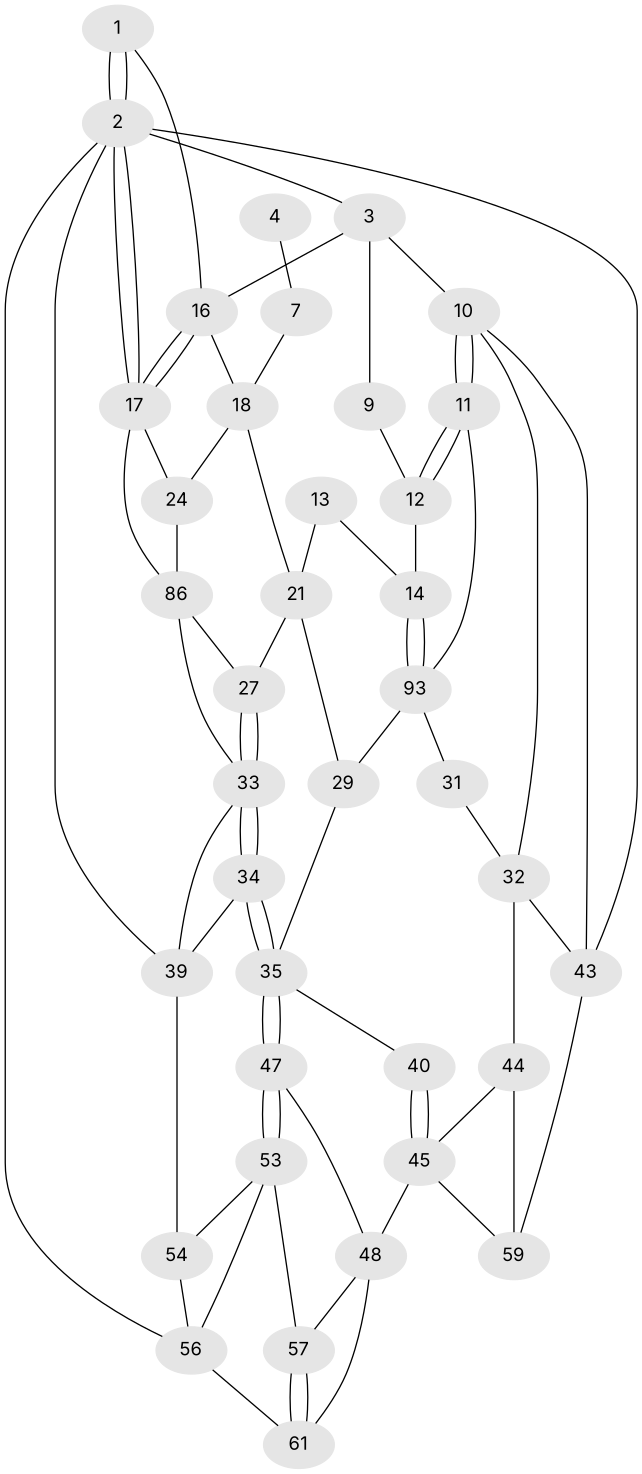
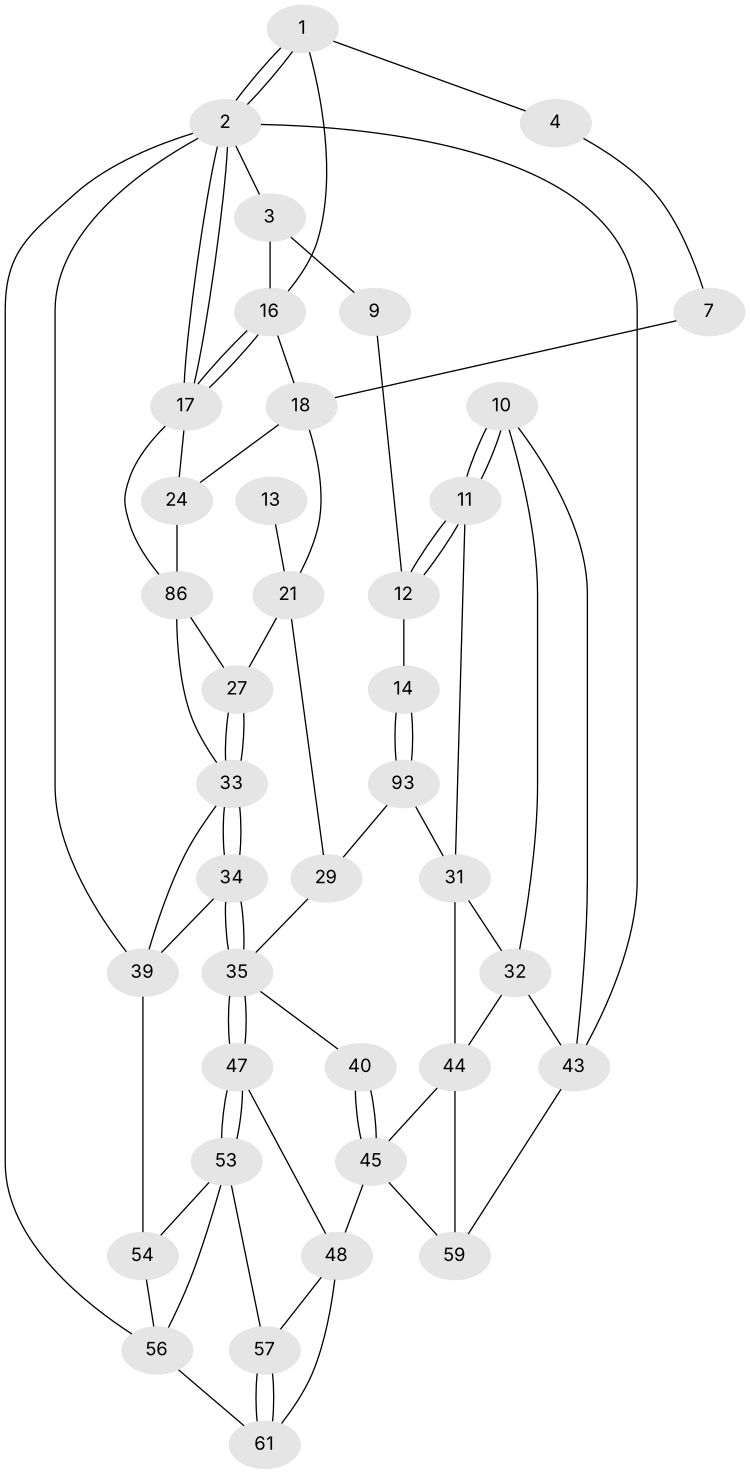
none -> (430, 76)
(417, 265) -> none
(368, 548) -> none
(474, 554) -> (460, 689)
none -> (455, 973)
